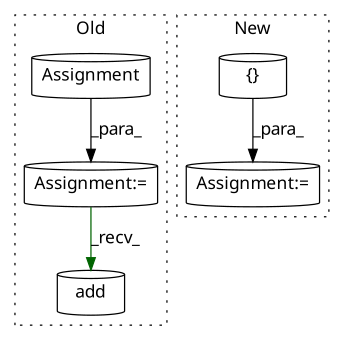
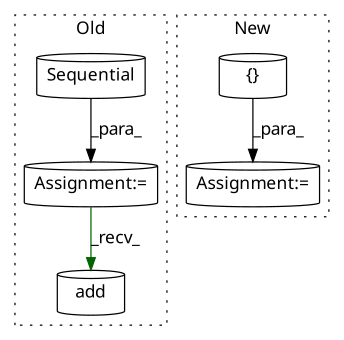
(91, 76) -> (91, 76)
